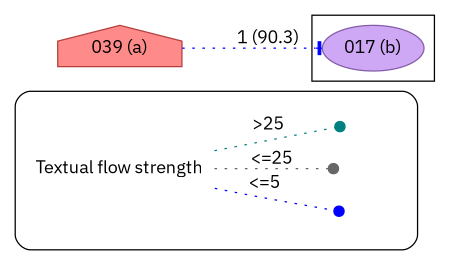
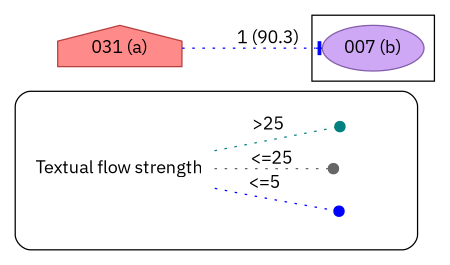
(120, 48) -> (120, 48)
(373, 48) -> (373, 48)
